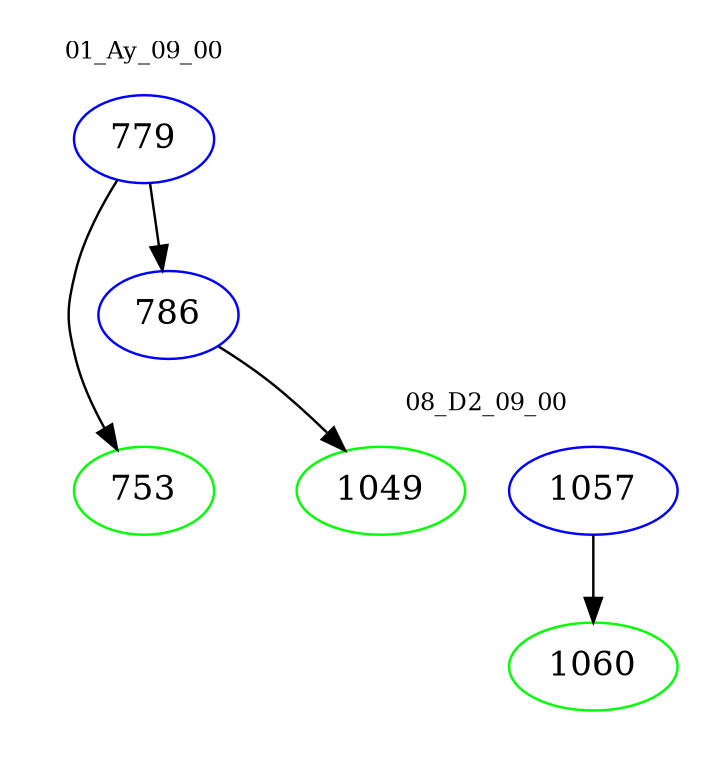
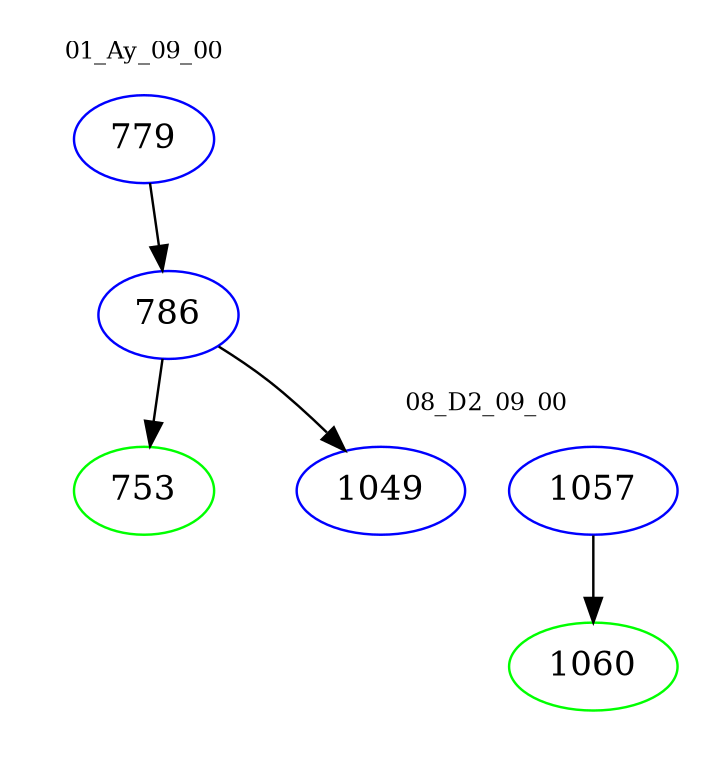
(69, 303) -> (158, 390)
(381, 491) -> (381, 491)
